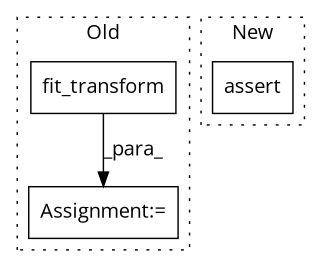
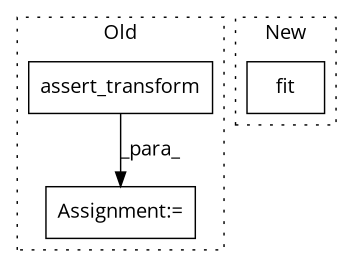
(103, 88) -> (121, 88)
(253, 88) -> (286, 88)
